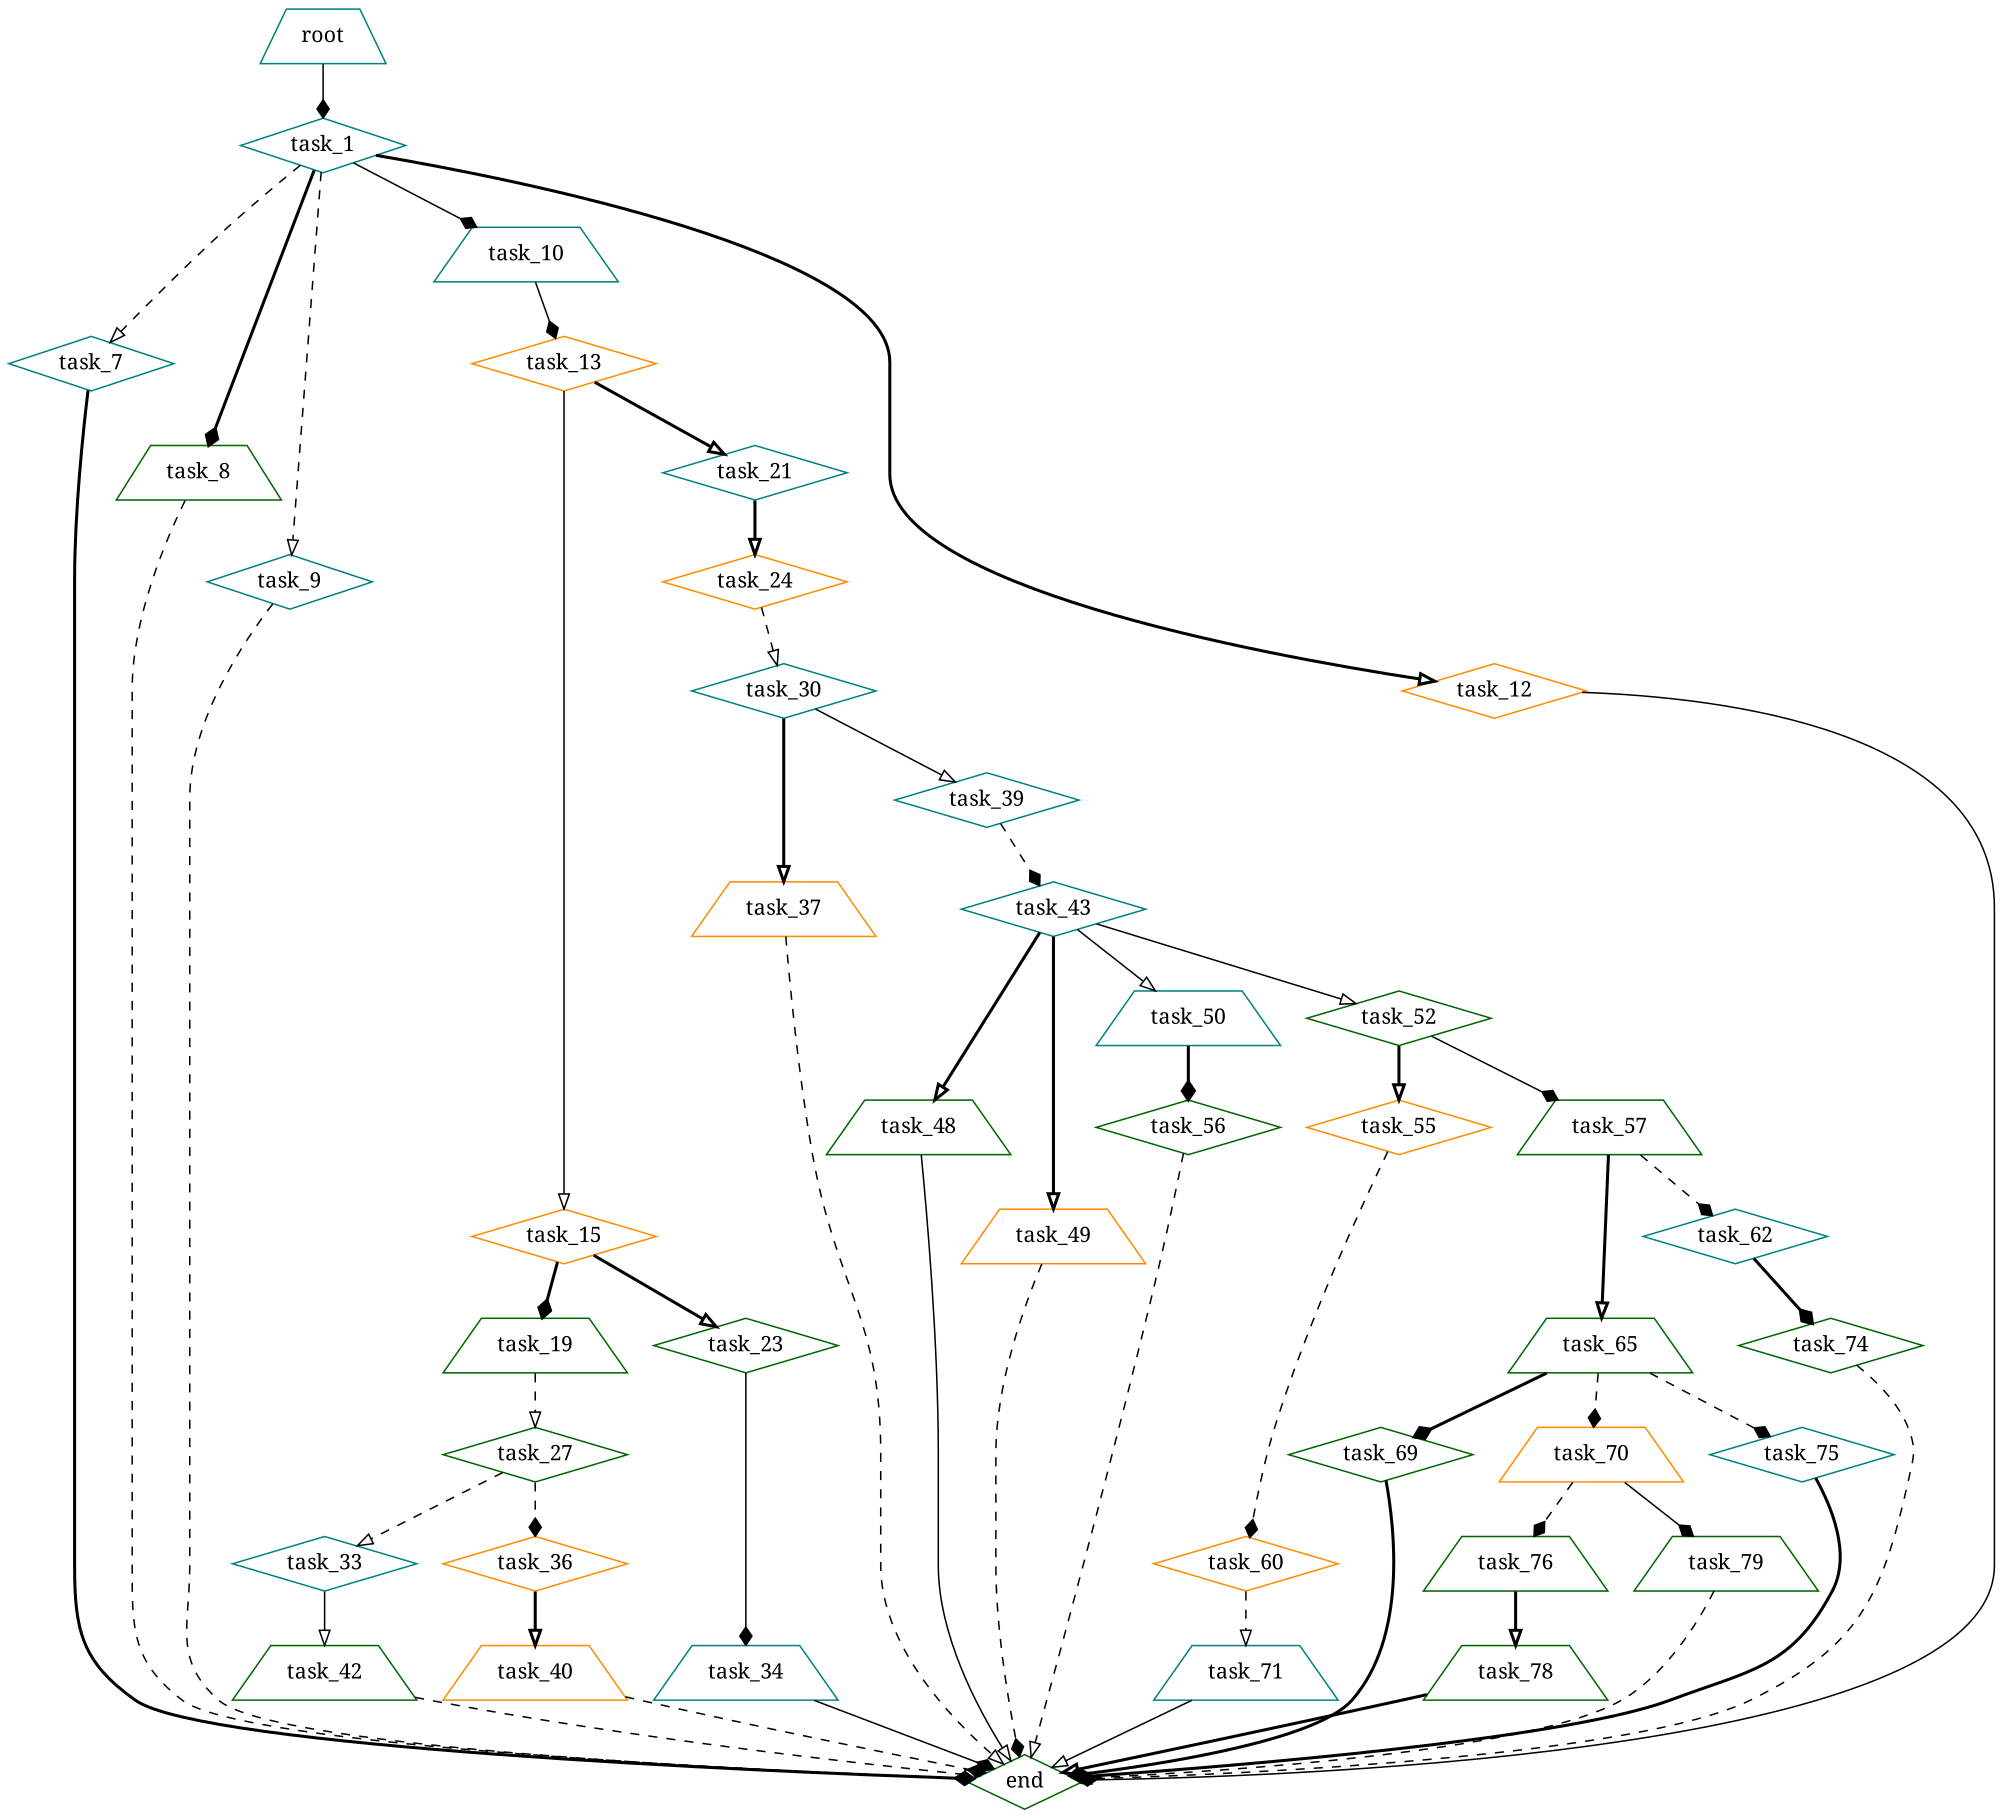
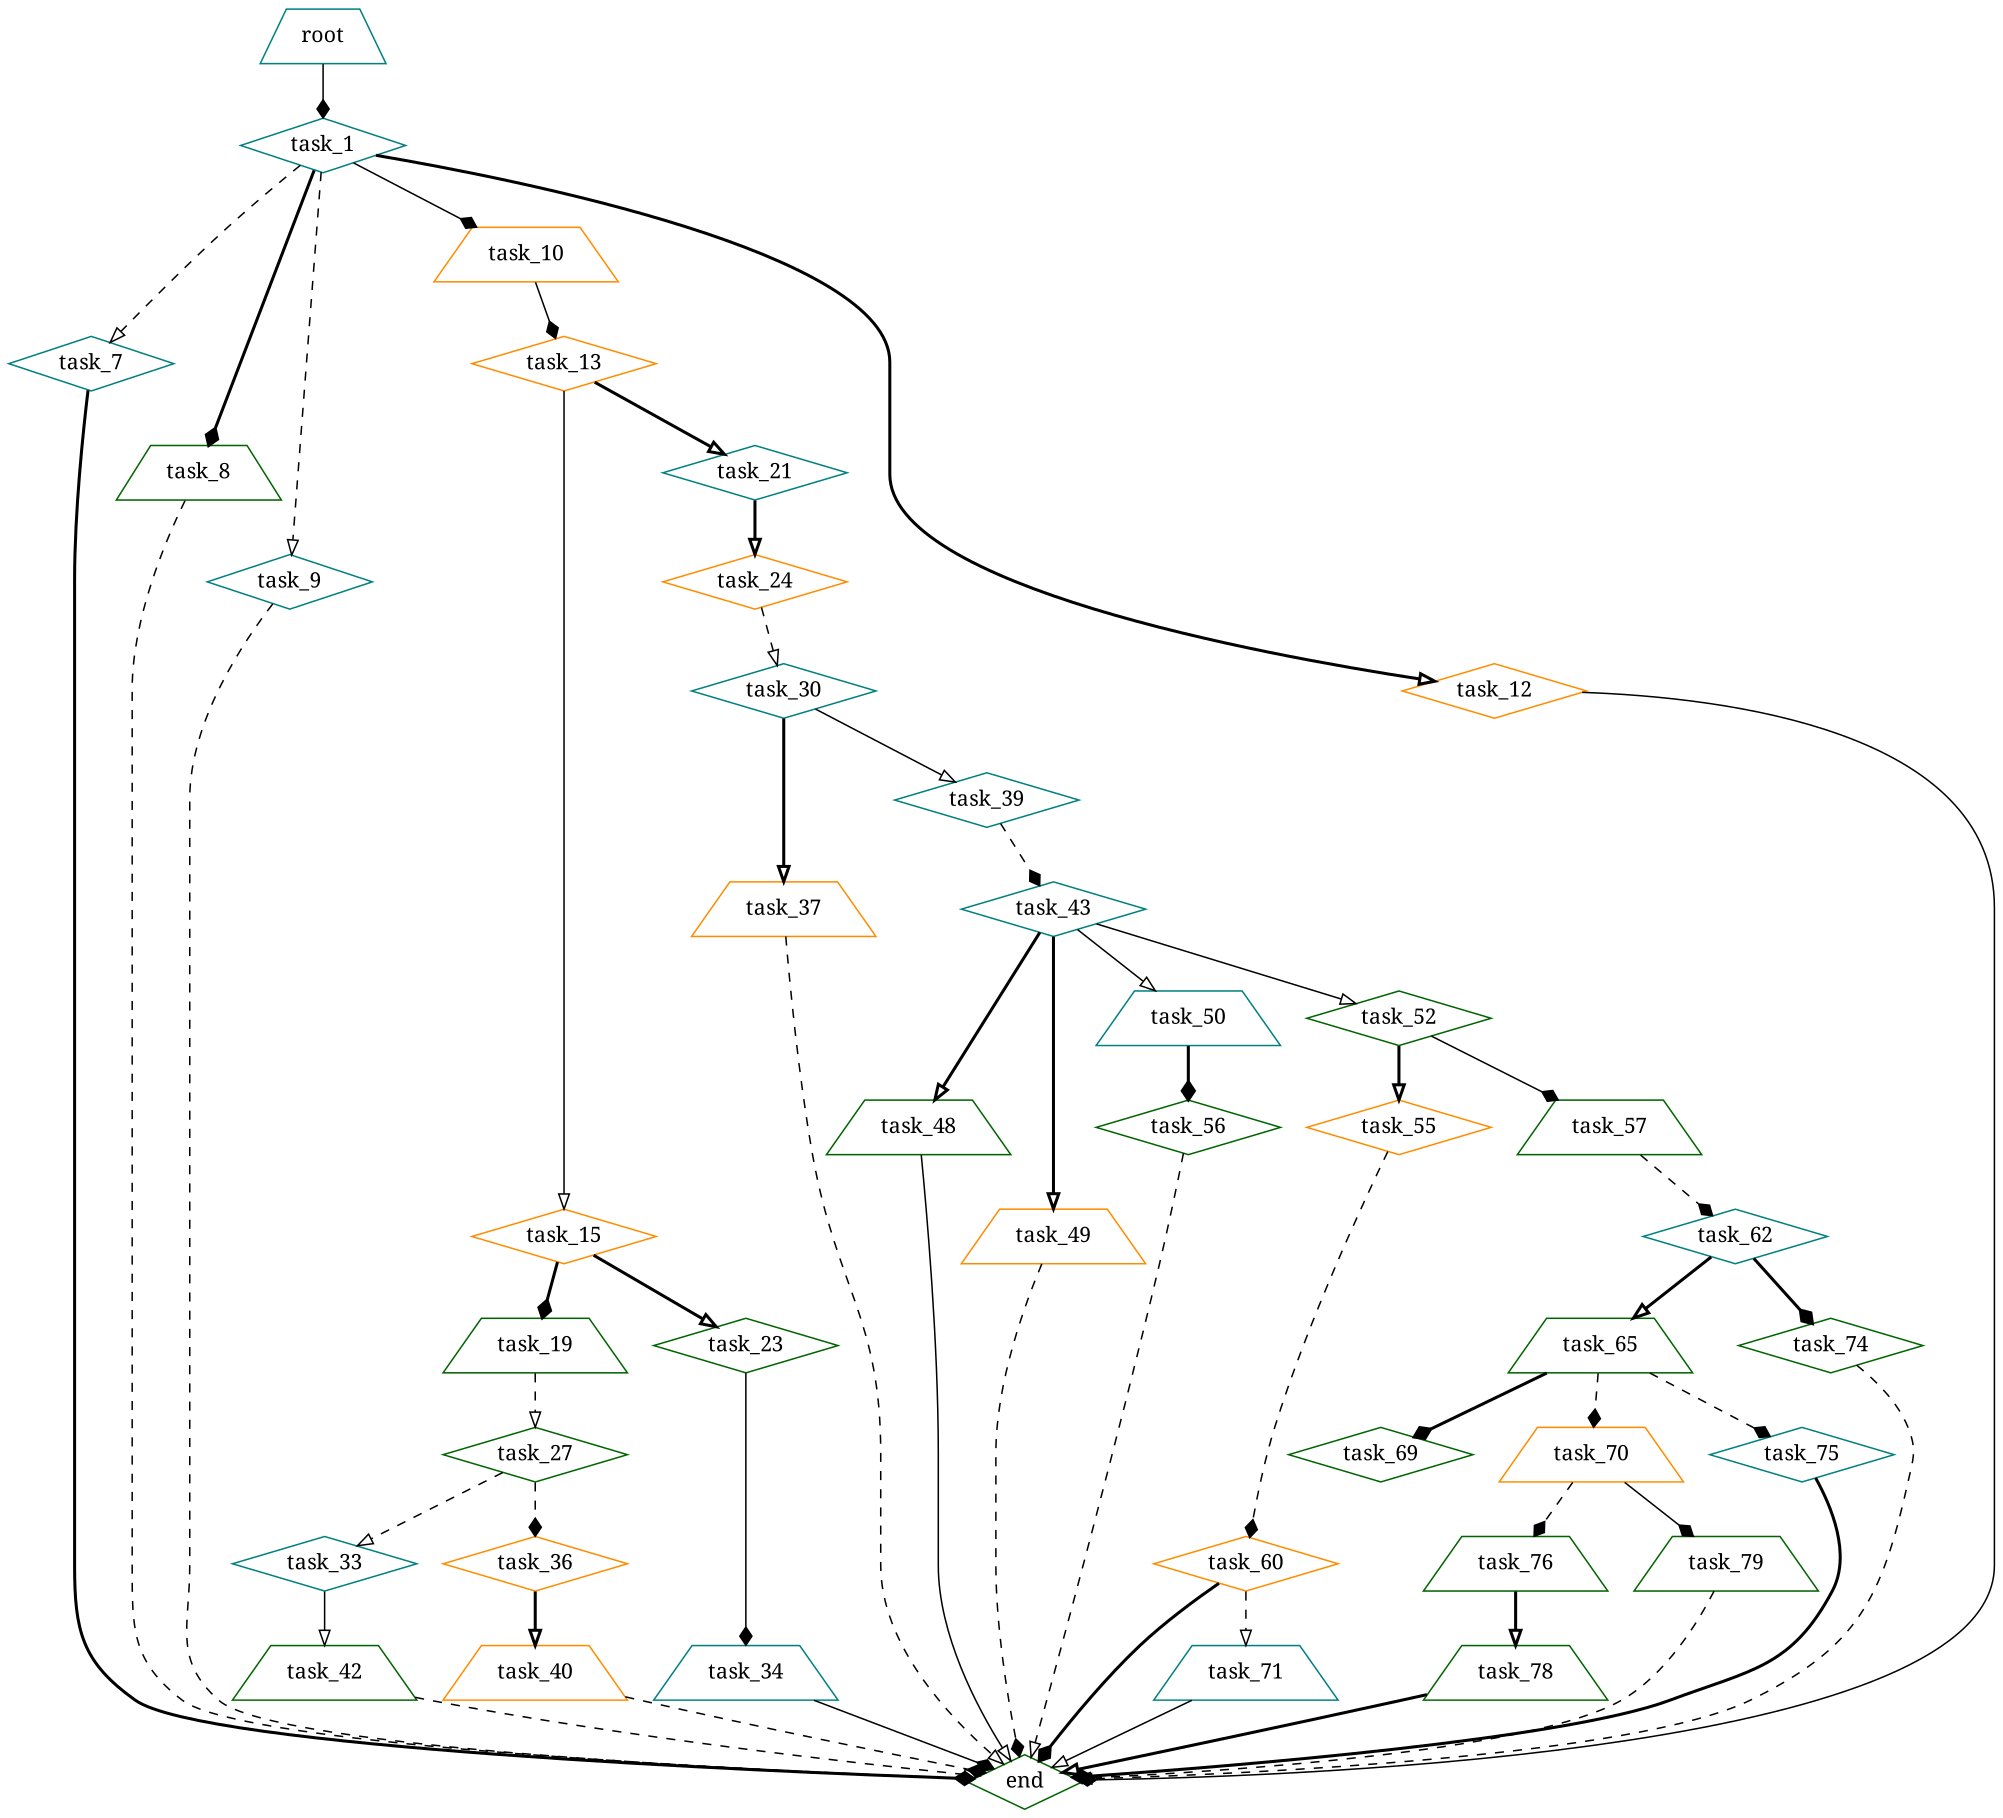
(526, 255) -> (526, 255)
(1605, 1229) -> (1679, 1283)
(1353, 1699) -> (1128, 1657)
